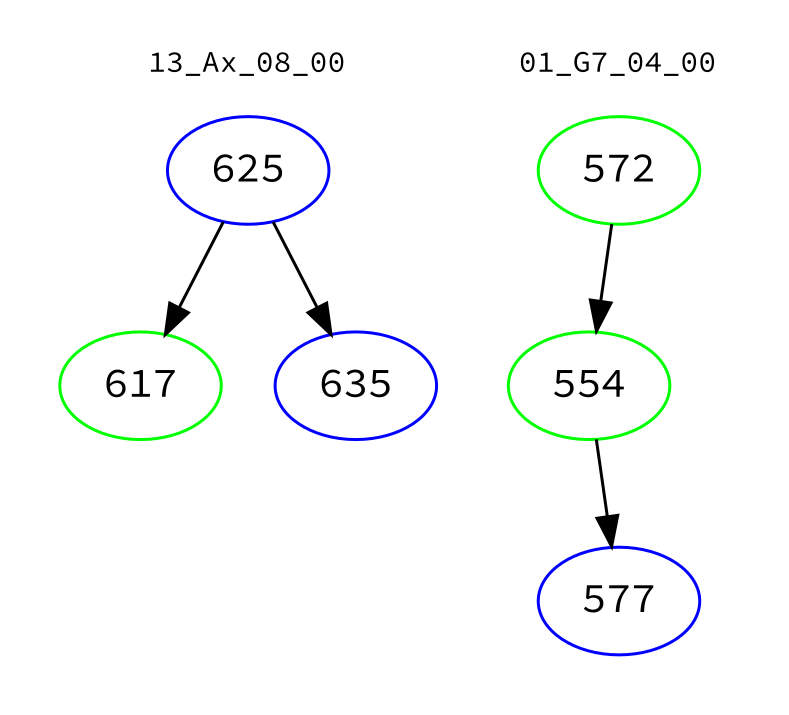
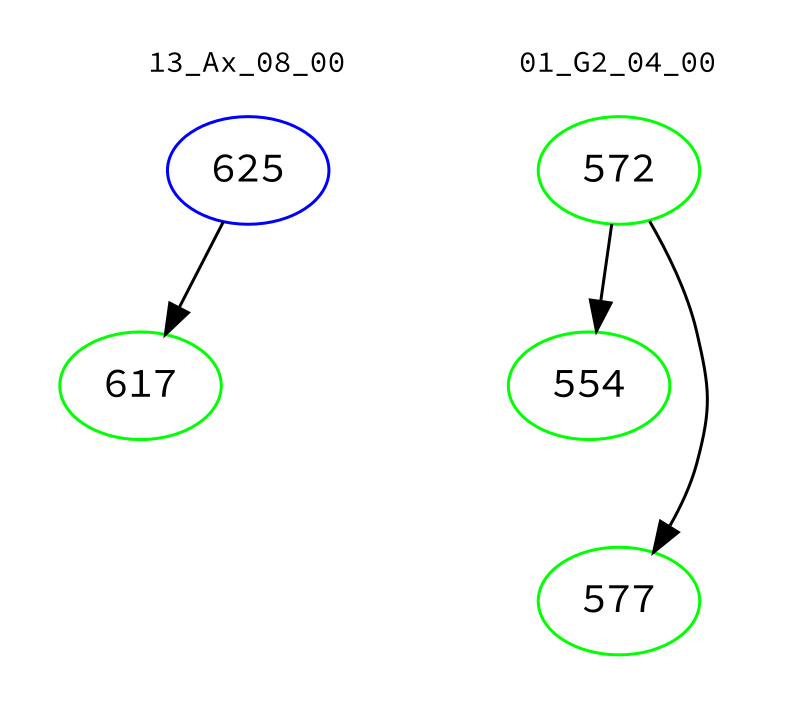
(619, 64) -> (619, 64)
(356, 386) -> none
(602, 478) -> (705, 371)
(619, 601) -> (619, 601)
